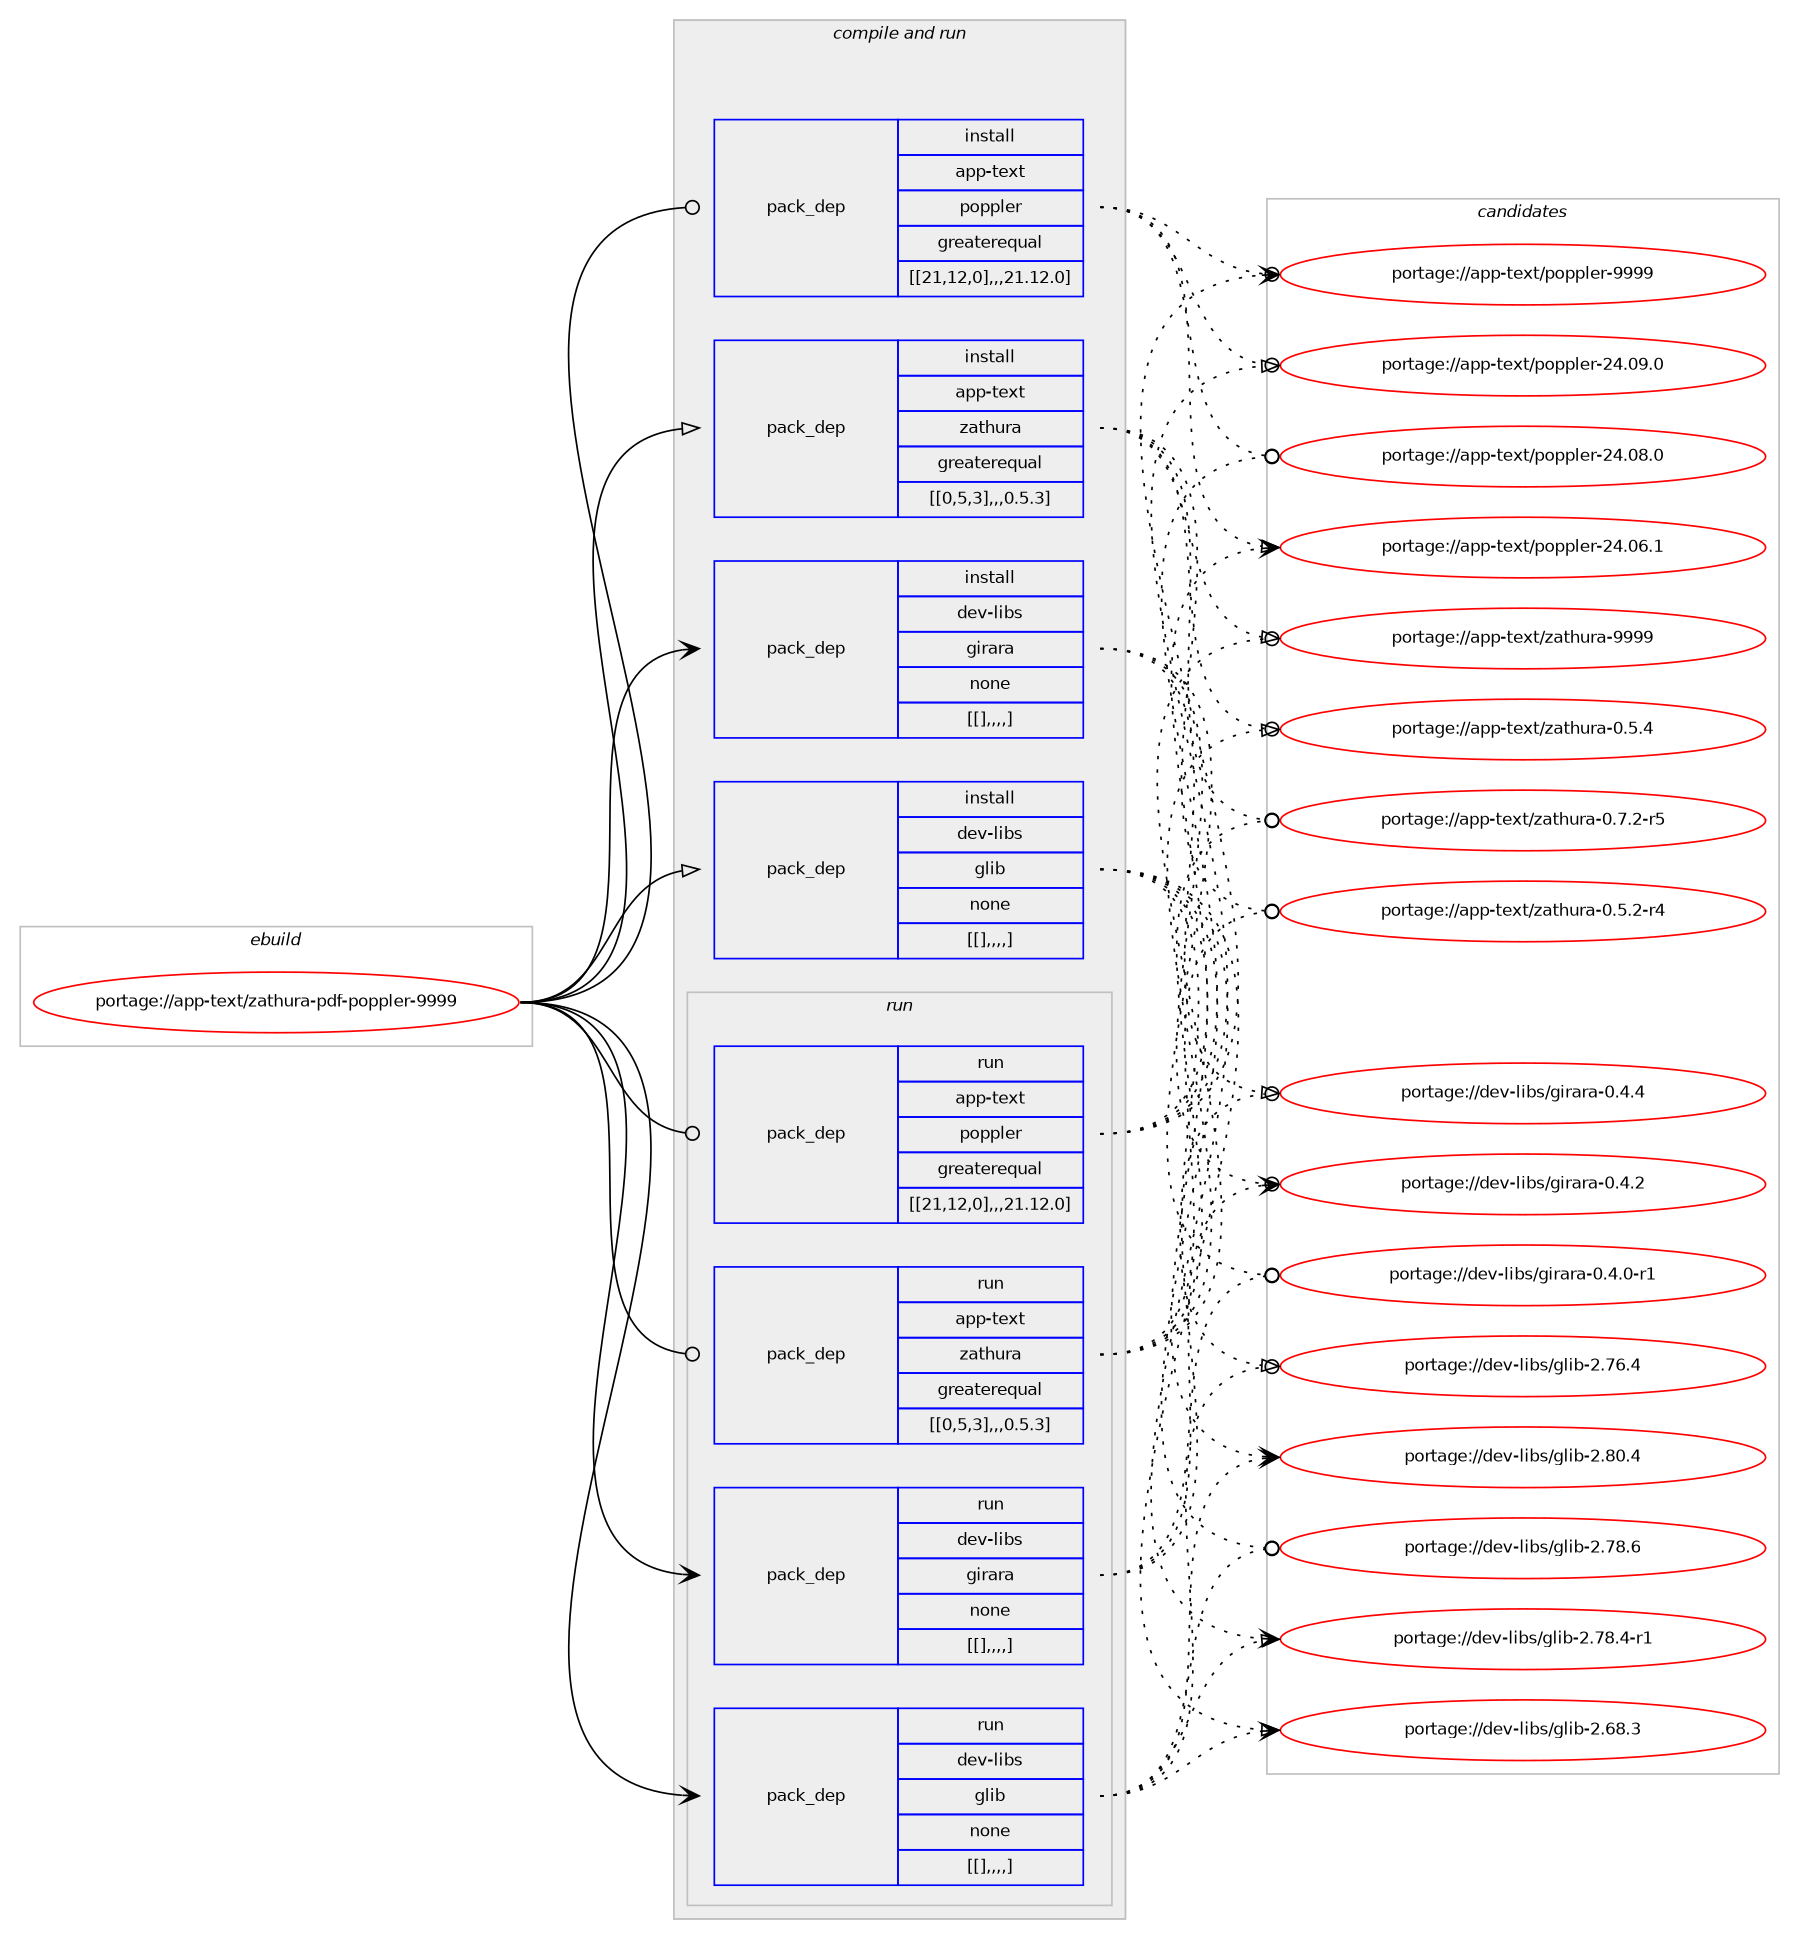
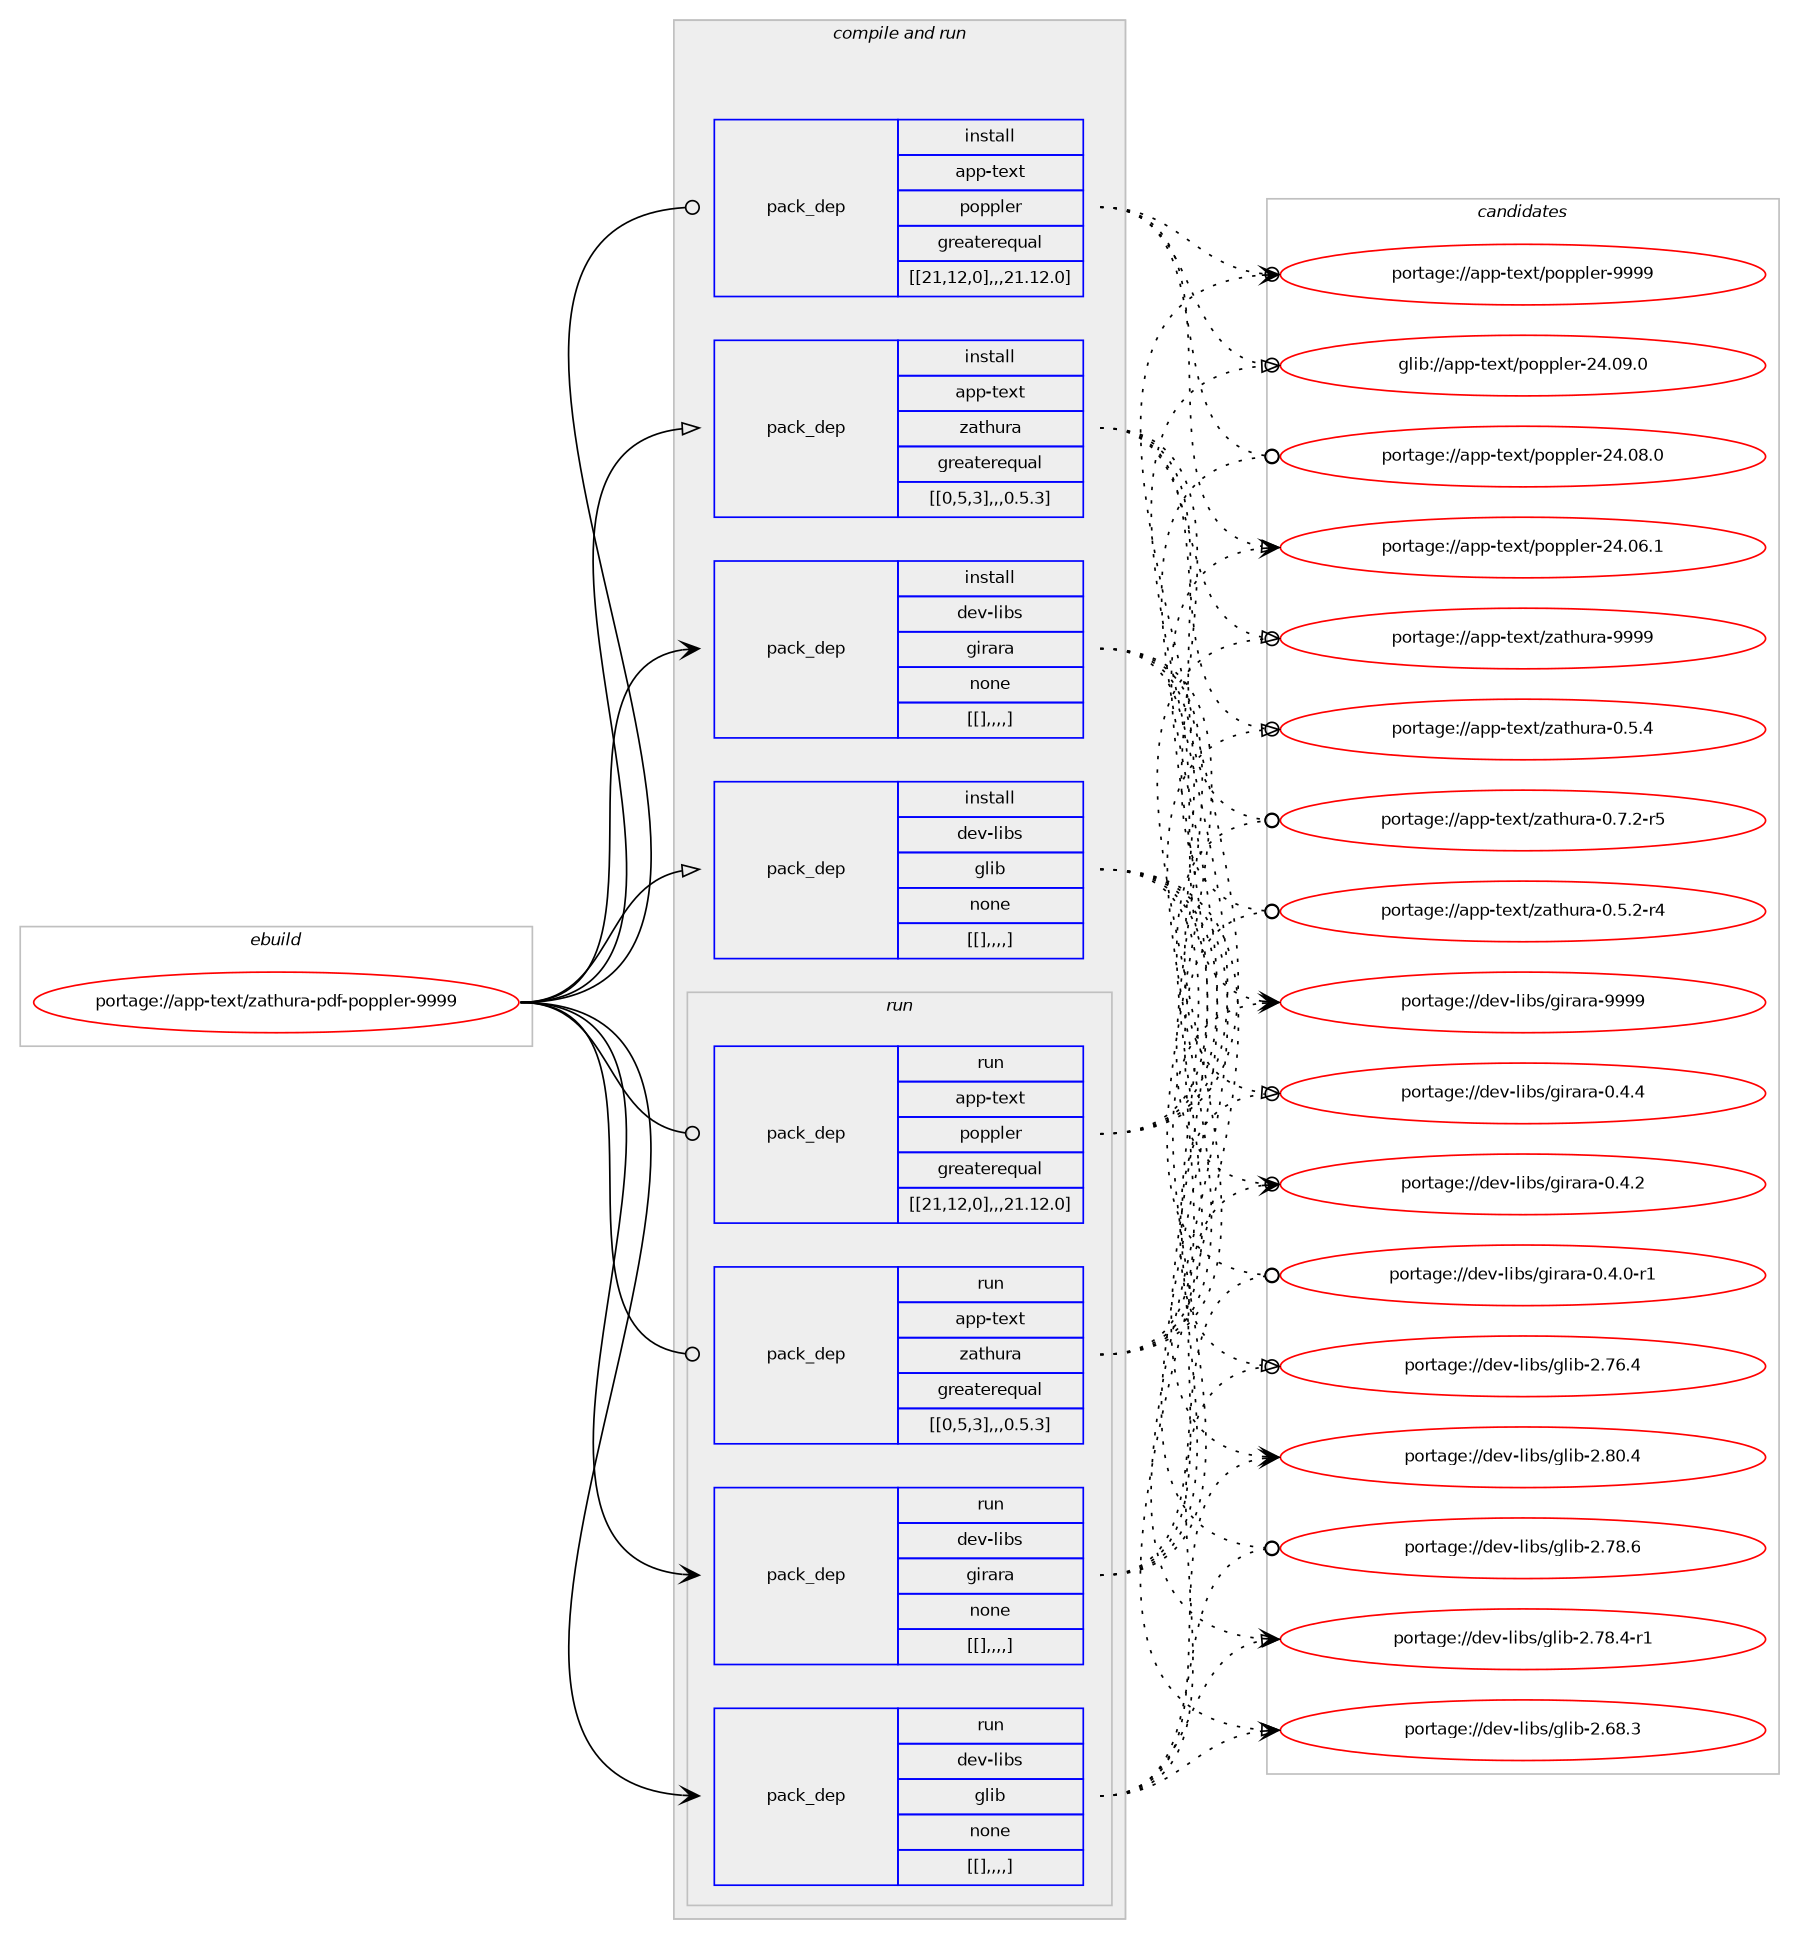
(1523, 366) -> (1523, 366)
none -> (1523, 1002)
